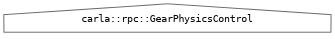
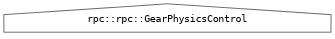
(167, 20) -> (167, 20)
